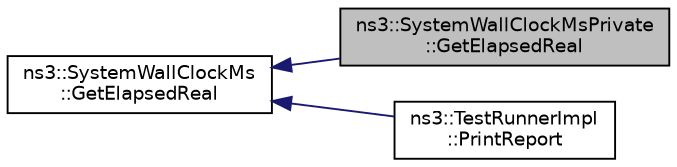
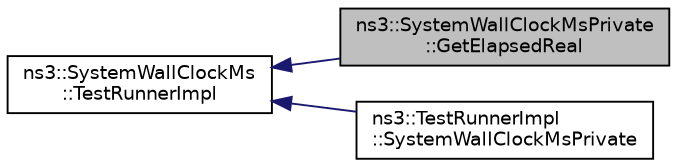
(140, 85) -> (140, 85)
(505, 130) -> (505, 130)
